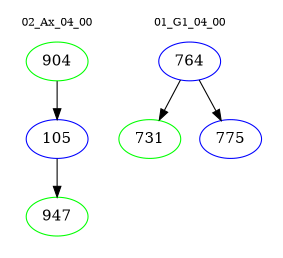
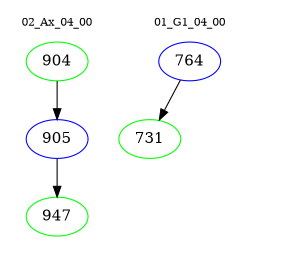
(57, 139) -> (57, 139)
(231, 139) -> none
